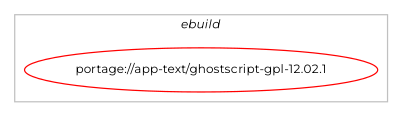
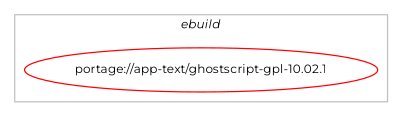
(201, 70) -> (201, 70)
